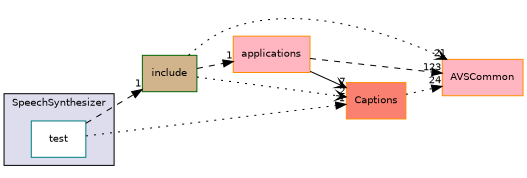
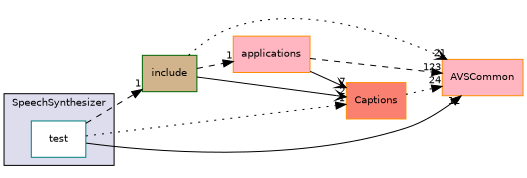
(267, 86) -> (267, 86)
none -> (274, 151)
